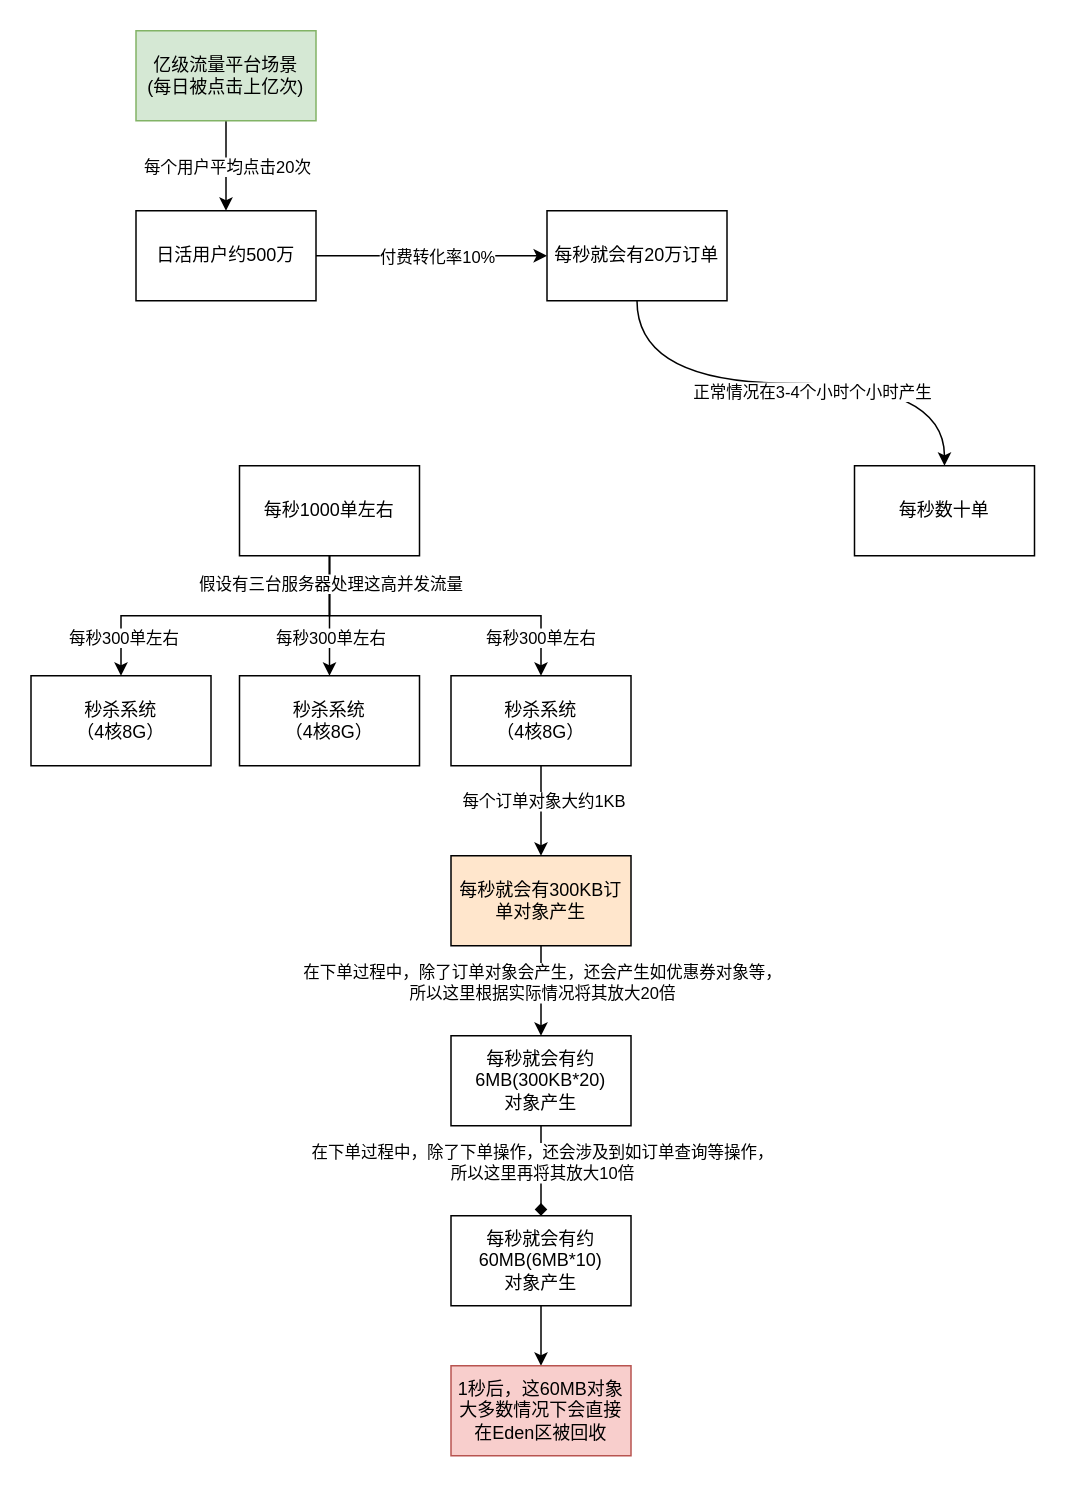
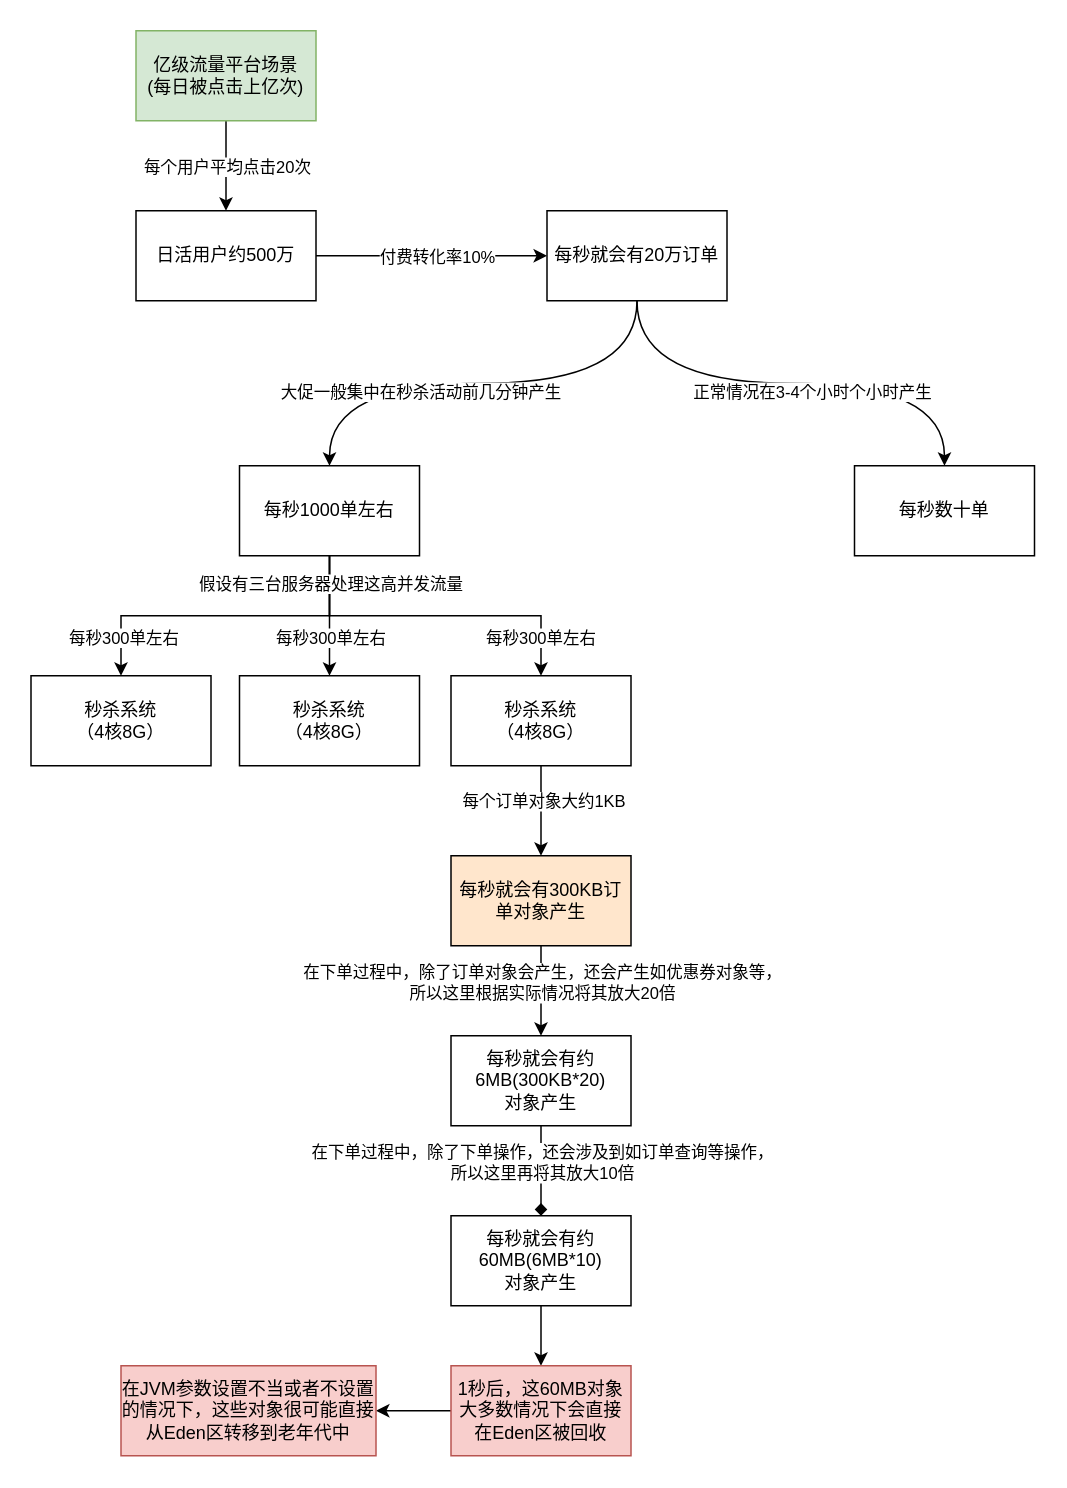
none -> (522, 381)
none -> (248, 1411)
none -> (419, 1411)
